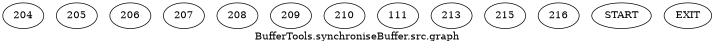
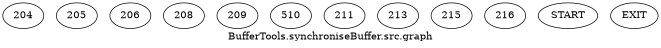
(184, 16) -> none
(345, 16) -> (291, 16)
(398, 16) -> (345, 16)
